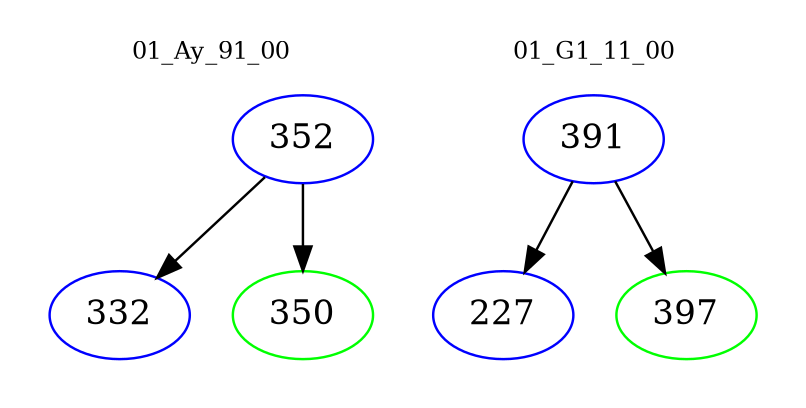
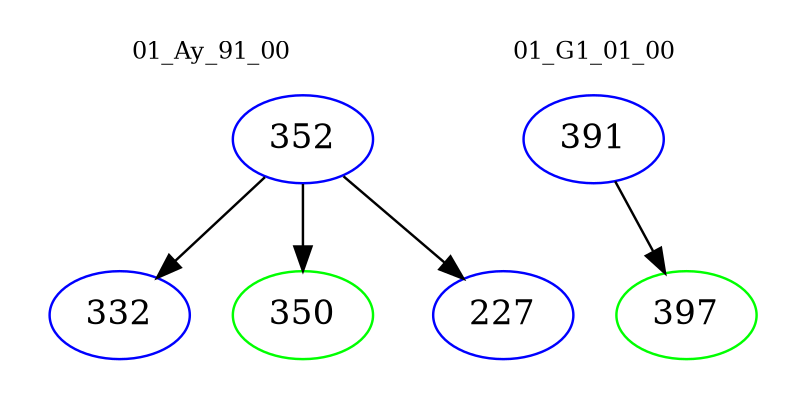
(595, 53) -> (595, 53)
(555, 216) -> (376, 204)
